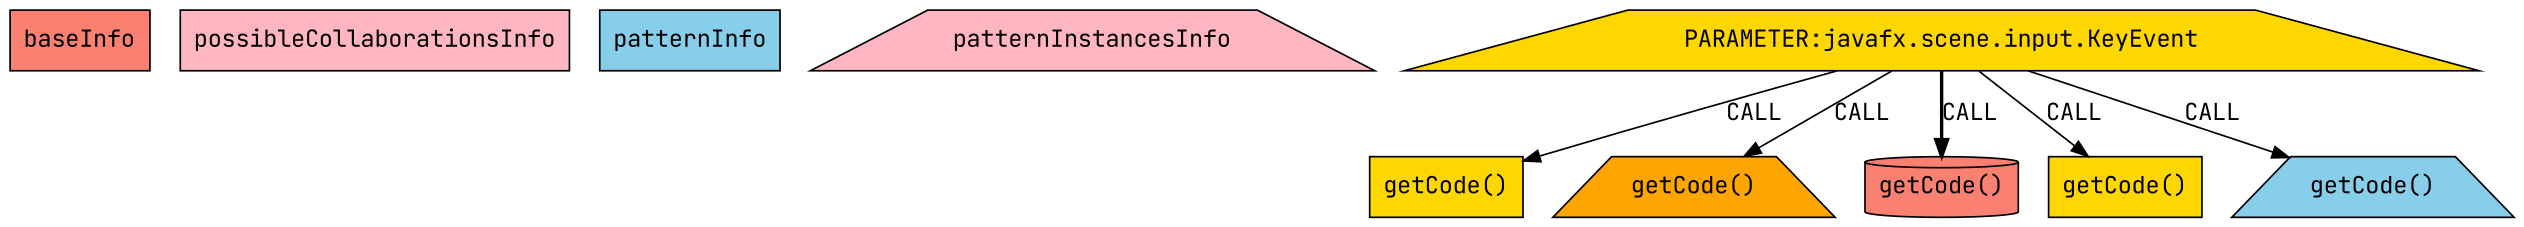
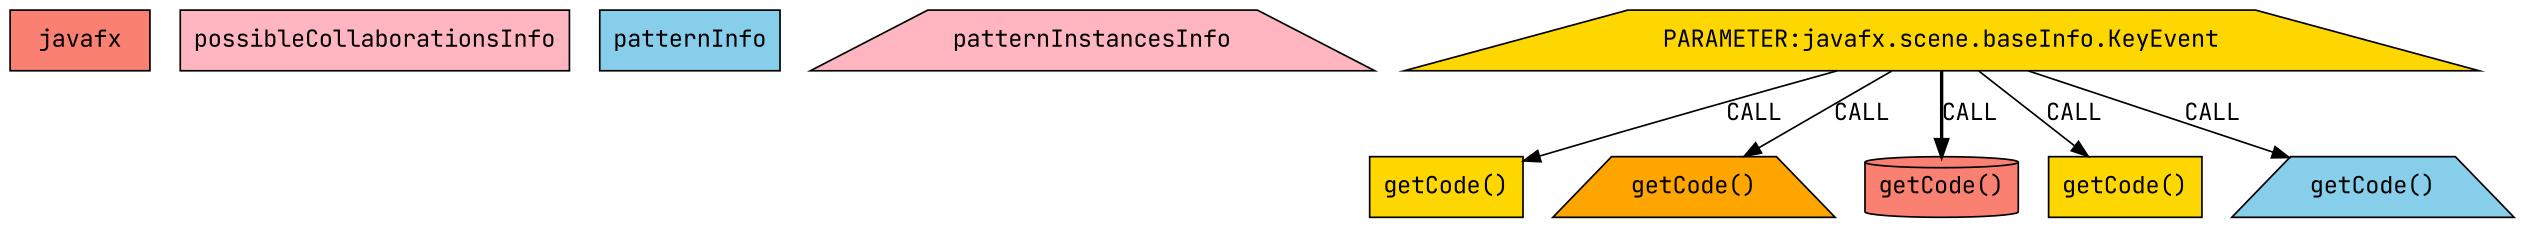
(80, 40) -> (80, 40)
(1942, 40) -> (1942, 40)
